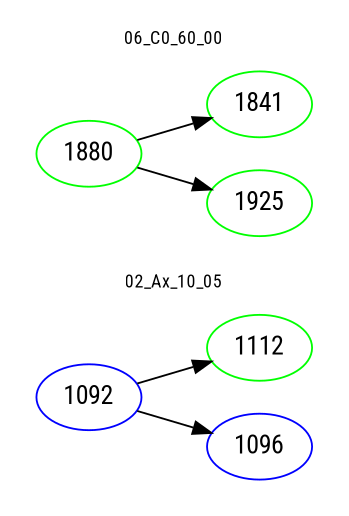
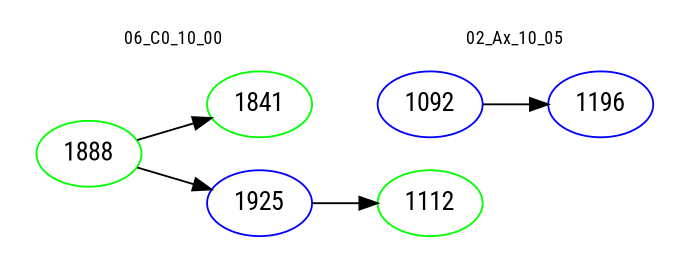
(174, 39) -> (174, 39)
(89, 154) -> (89, 154)
(260, 203) -> (260, 203)
(165, 375) -> (338, 203)
(260, 447) -> (601, 104)
